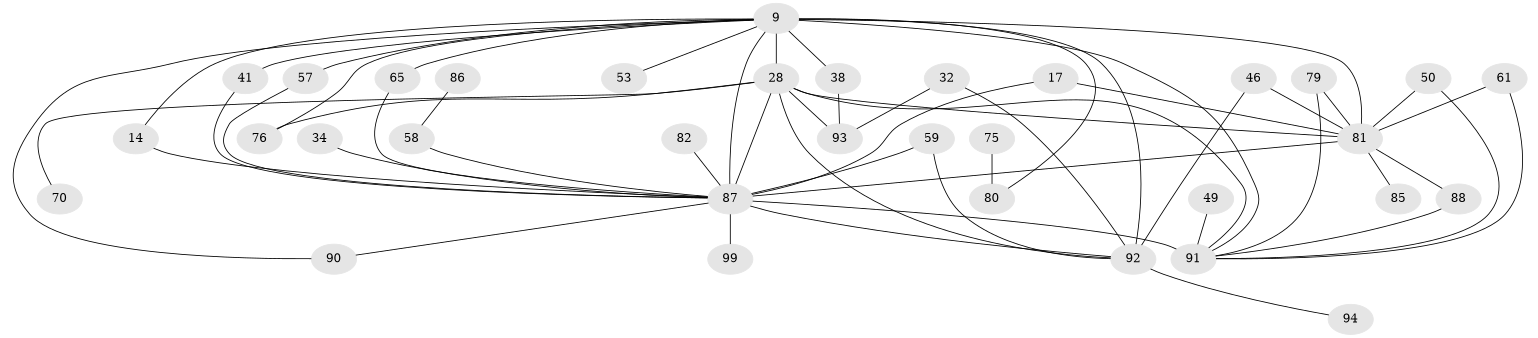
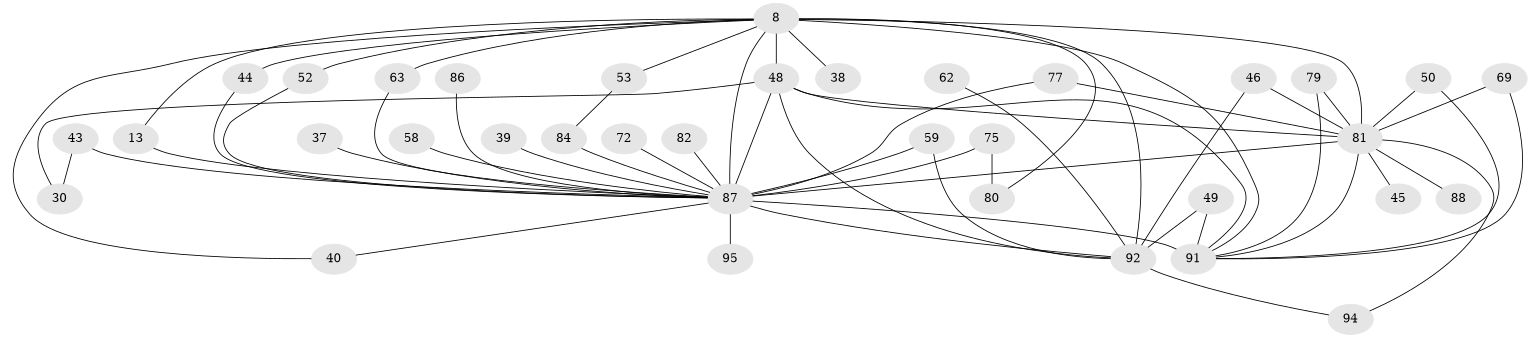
(776, 18) -> (776, 18)
(245, 79) -> (245, 79)
(306, 79) -> (306, 79)
(398, 79) -> (398, 79)
(776, 79) -> (776, 79)
(947, 79) -> (947, 79)
(1056, 79) -> (1056, 79)
(1505, 79) -> (1505, 79)
(435, 109) -> (556, 183)
none -> (76, 139)
(136, 139) -> (136, 139)
(260, 139) -> none
(320, 139) -> (320, 139)
none -> (504, 139)
none -> (564, 139)
none -> (624, 139)
(840, 139) -> none
none -> (865, 178)
none -> (1491, 188)
(60, 199) -> (60, 199)
(1398, 199) -> (1398, 199)
none -> (1172, 229)
(1330, 239) -> (1308, 231)
(334, 259) -> (334, 259)
(730, 259) -> (730, 259)
